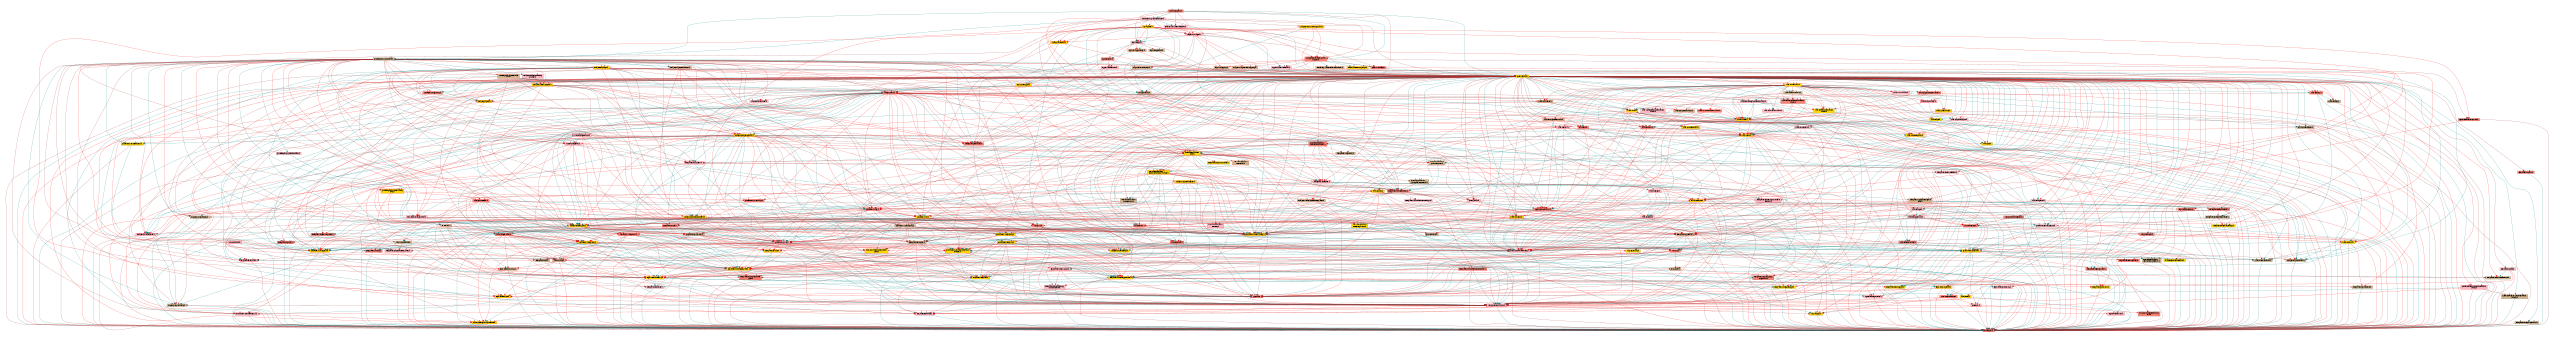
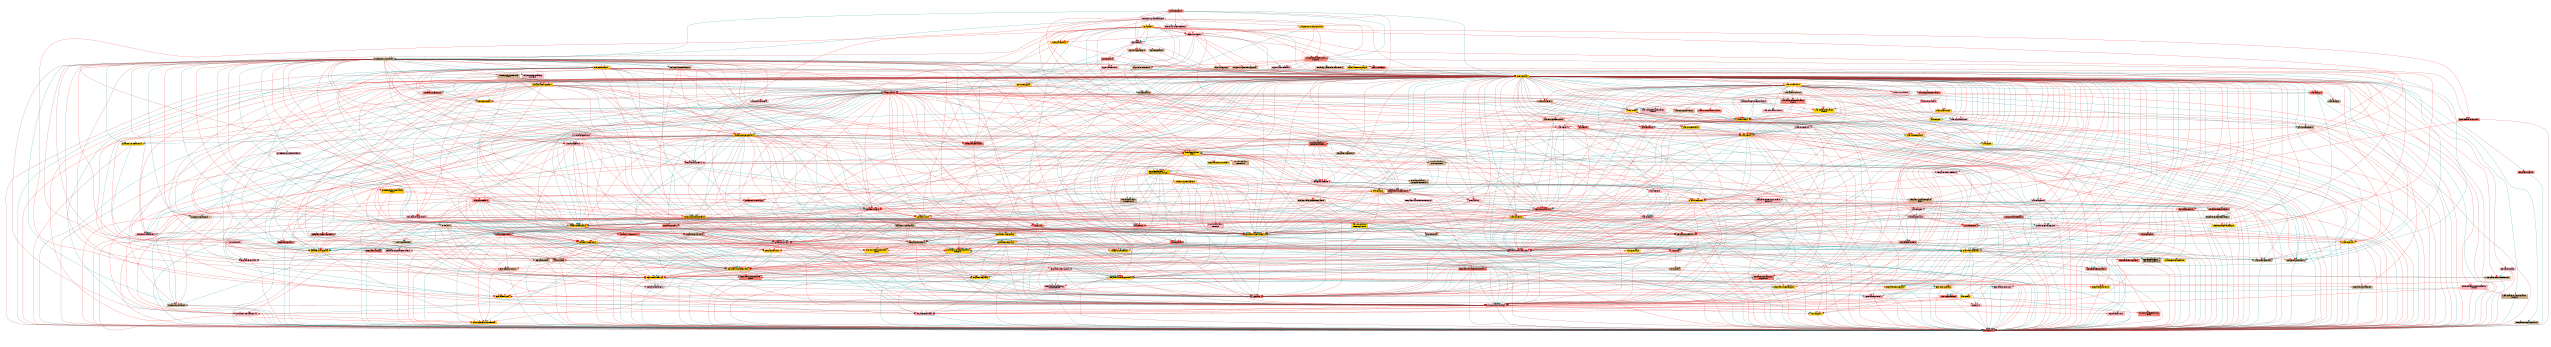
(1360, 137) -> (1360, 137)
(1496, 305) -> (1496, 305)
